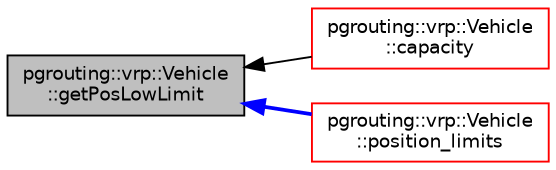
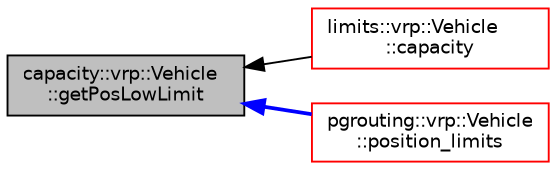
(430, 39) -> (430, 39)
(126, 86) -> (126, 86)
